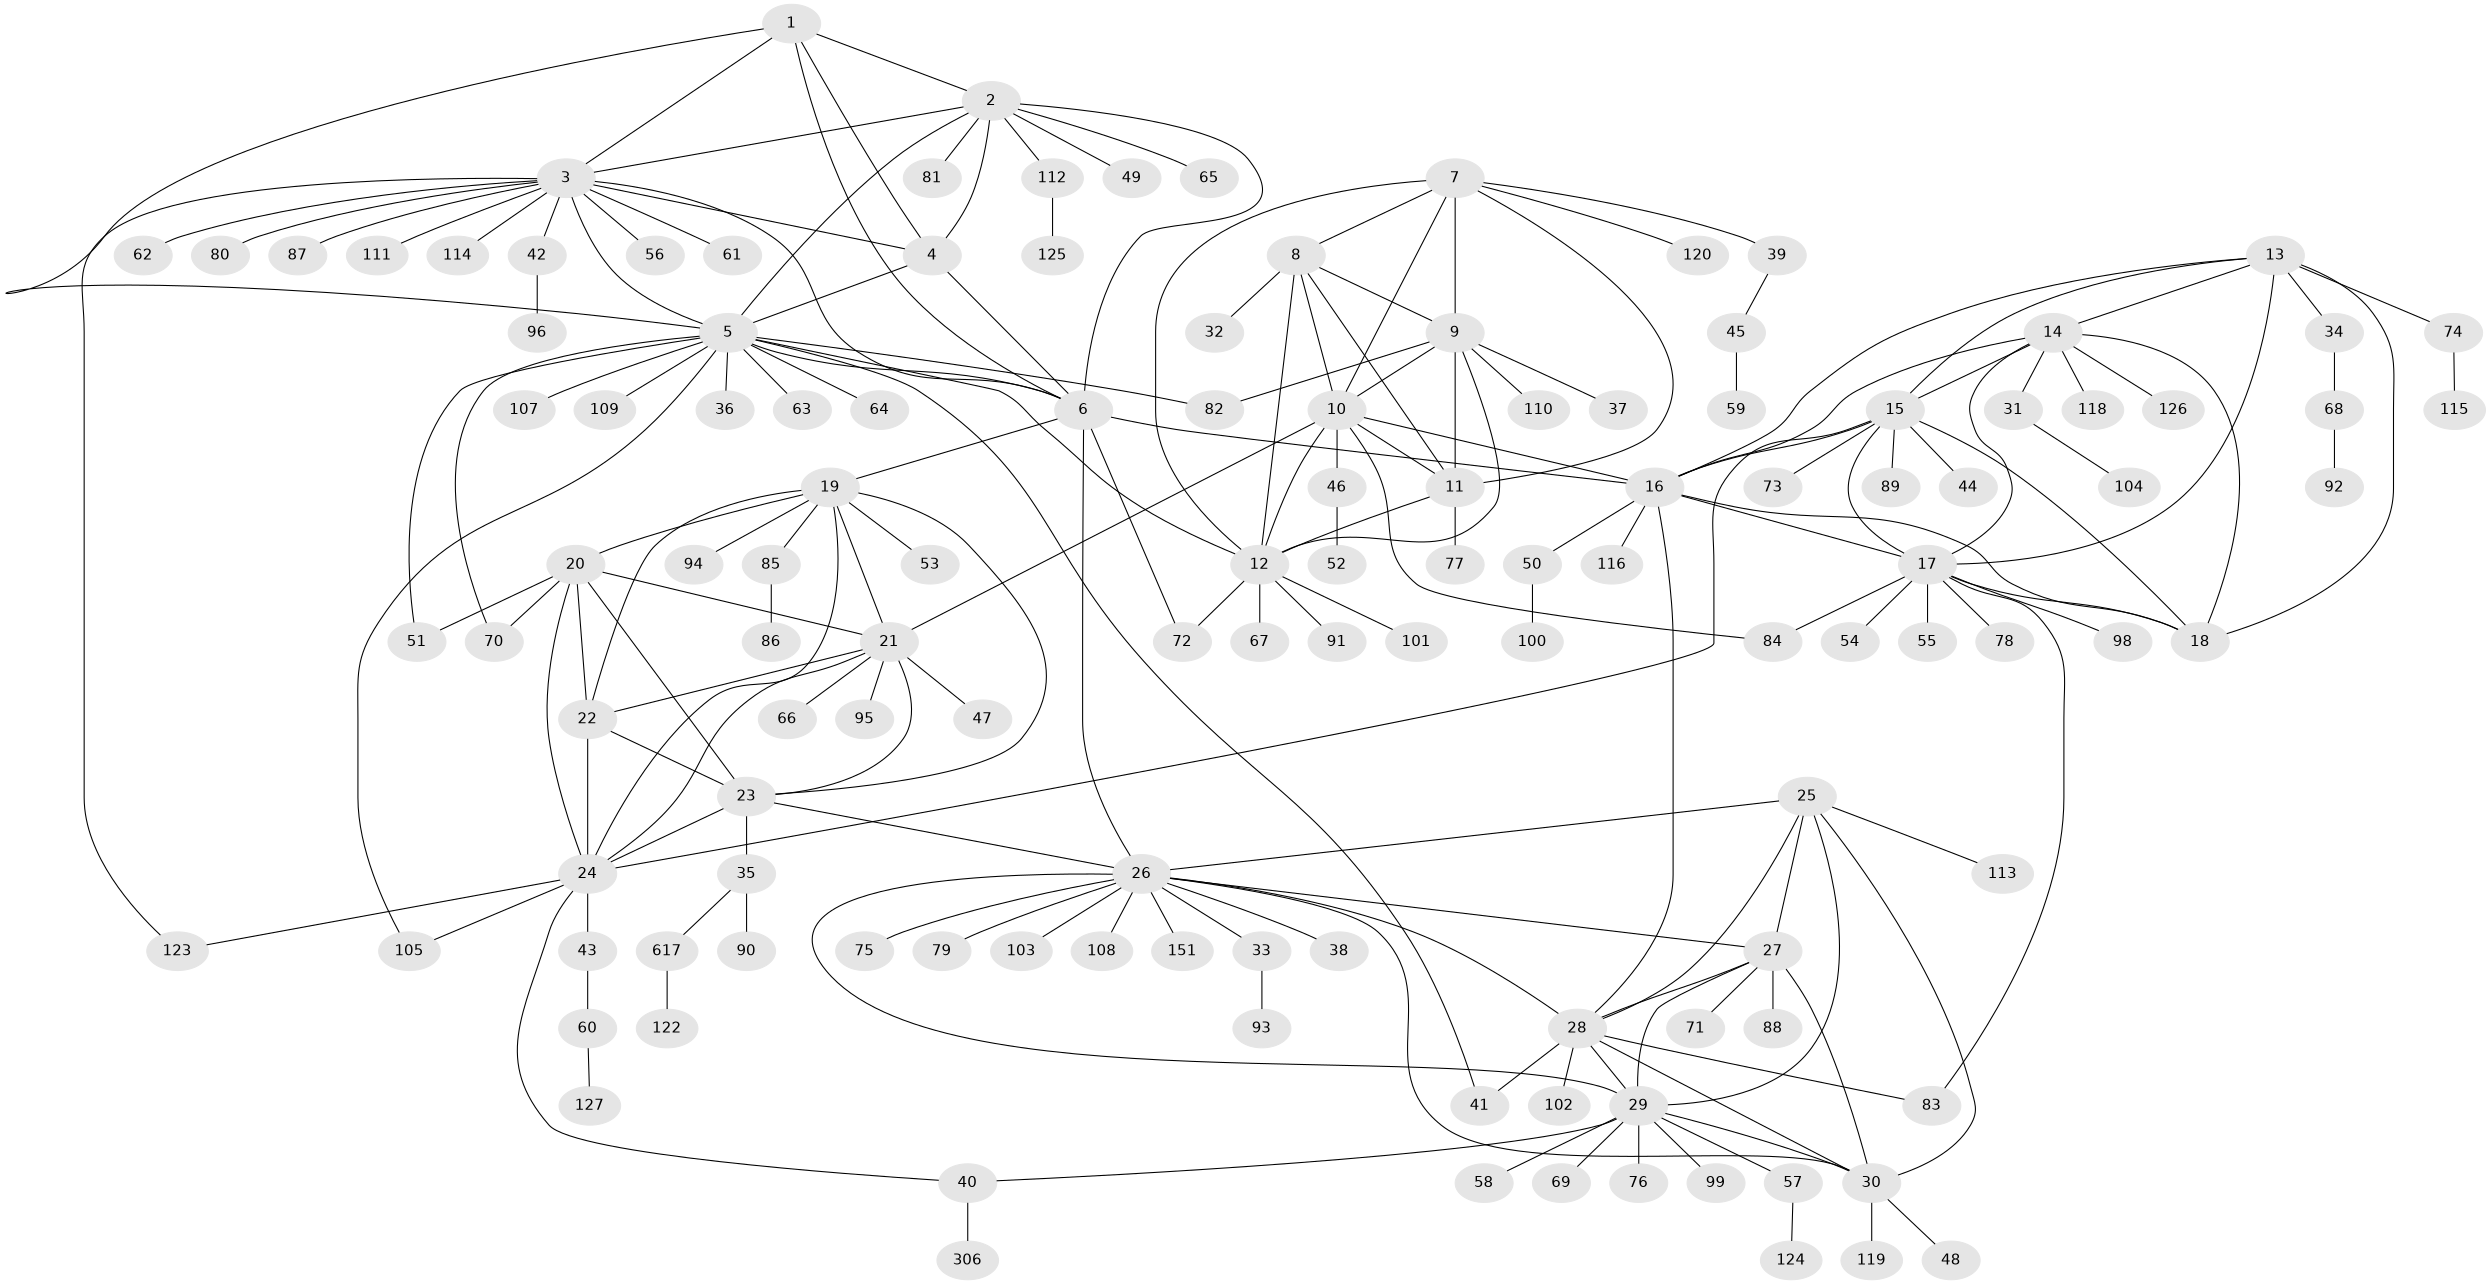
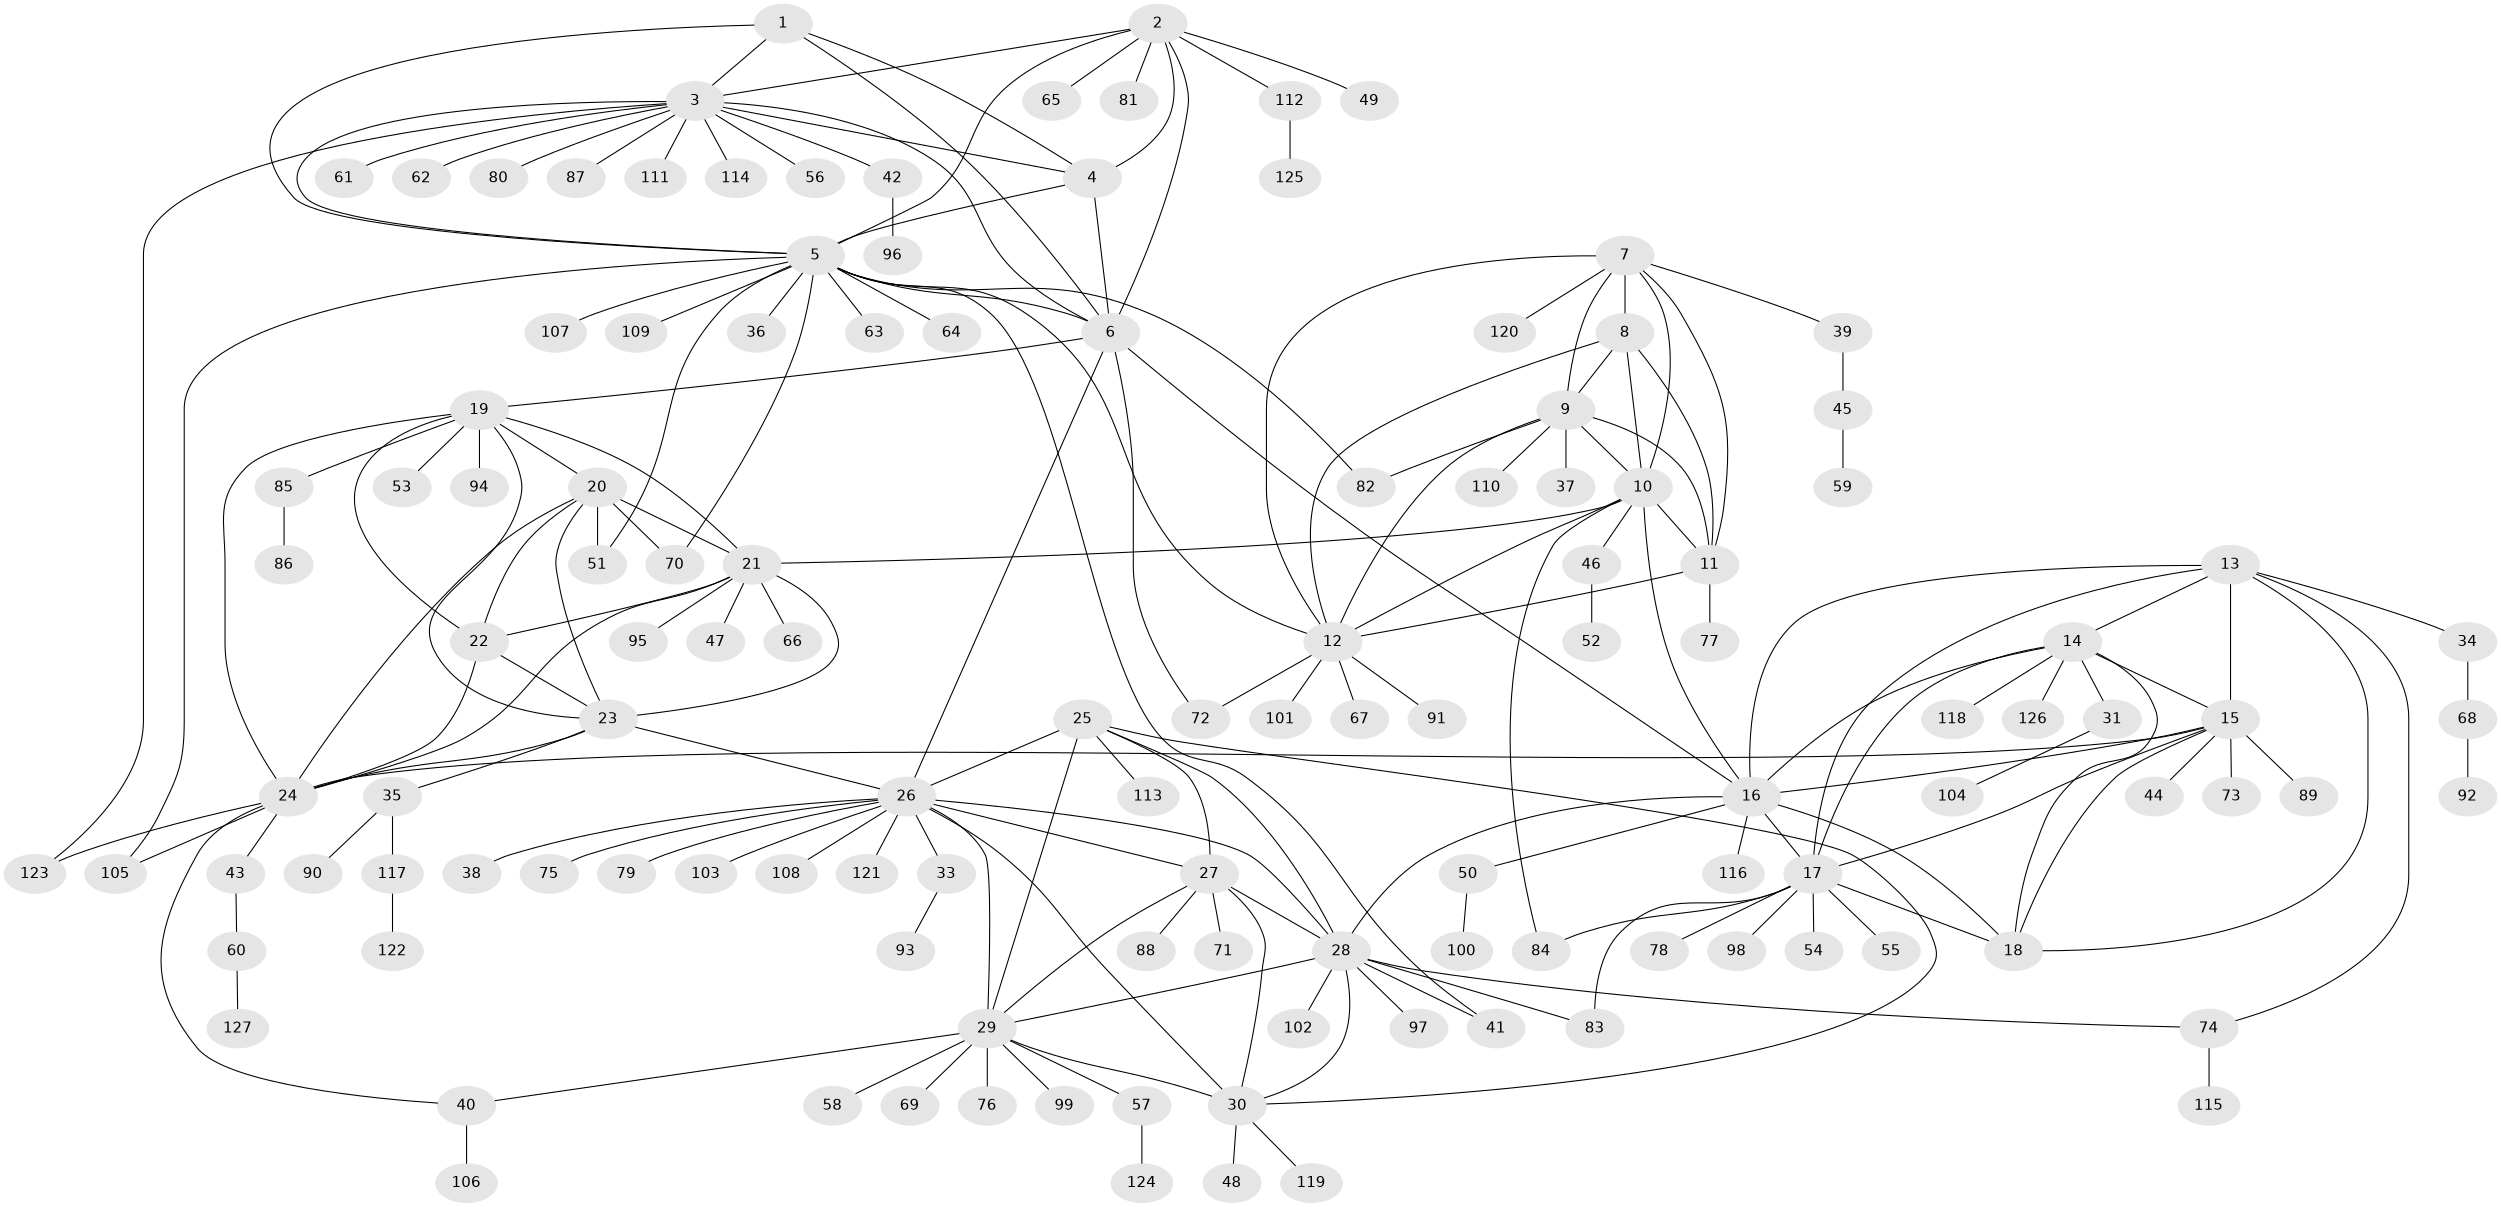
(892, 62) -> none
(1215, 333) -> none
(667, 951) -> (393, 874)
(1182, 951) -> (867, 874)
none -> (1773, 1008)
none -> (1419, 1029)
(968, 1260) -> (467, 1183)
